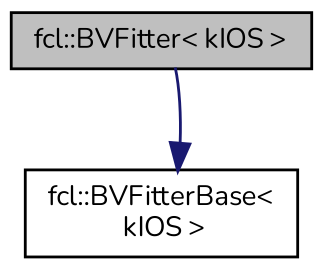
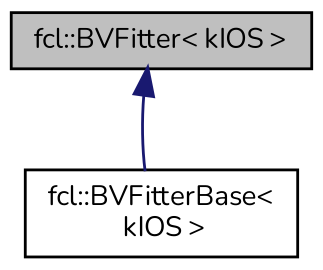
(180, 105) -> (143, 133)
